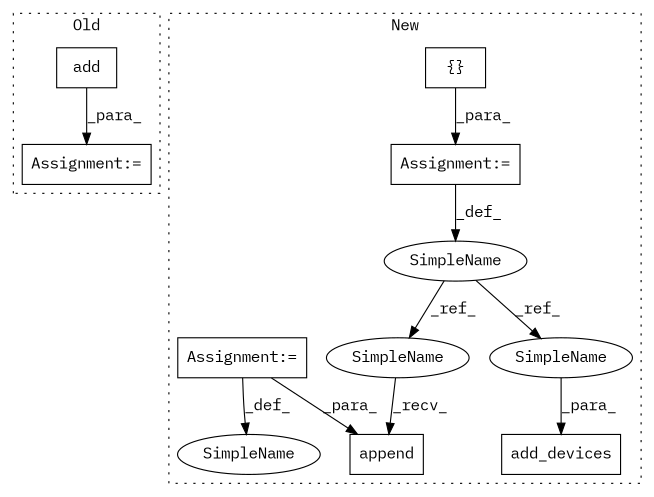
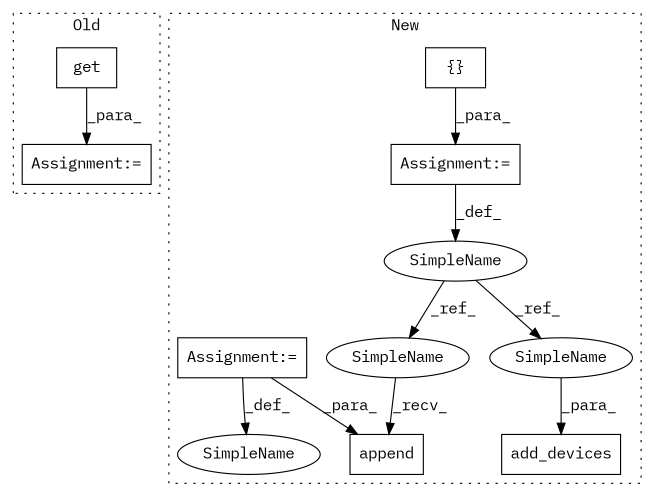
(87, 68) -> (87, 68)
